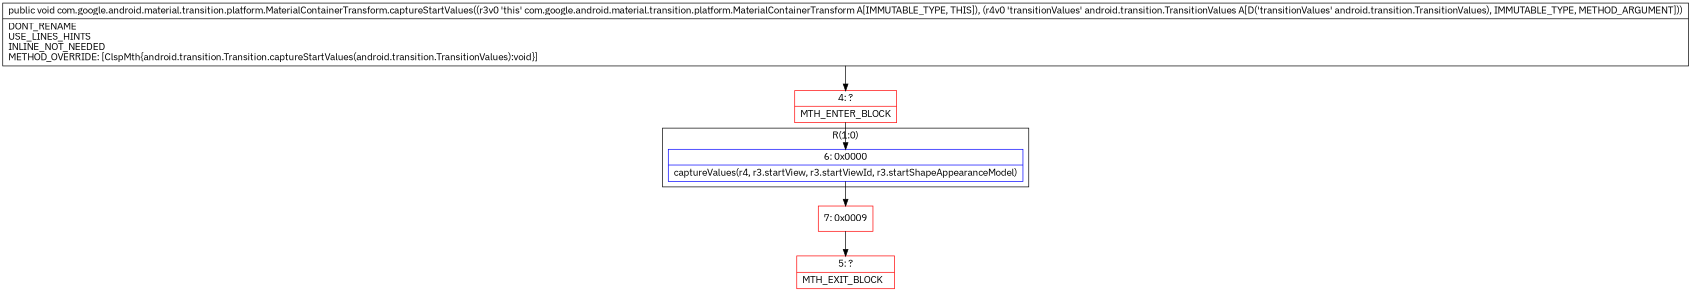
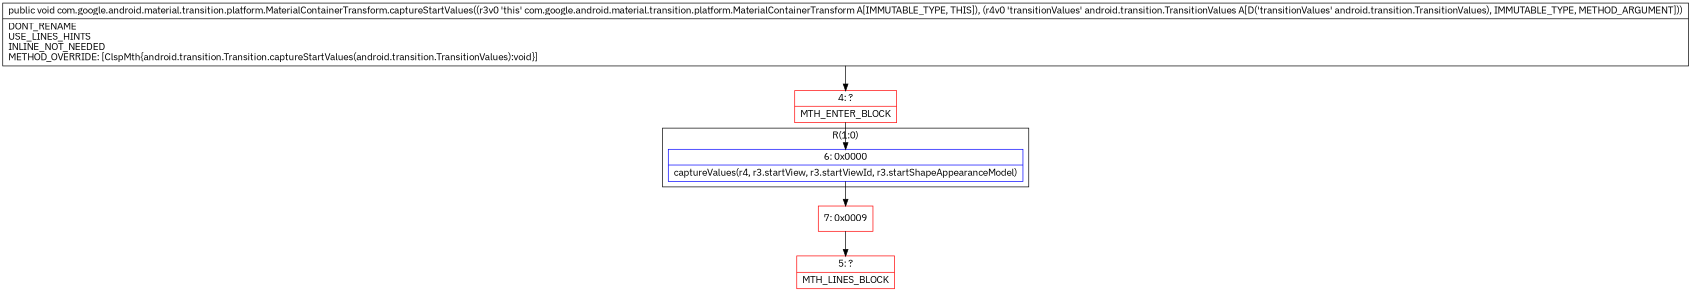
(843, 280) -> (846, 280)
